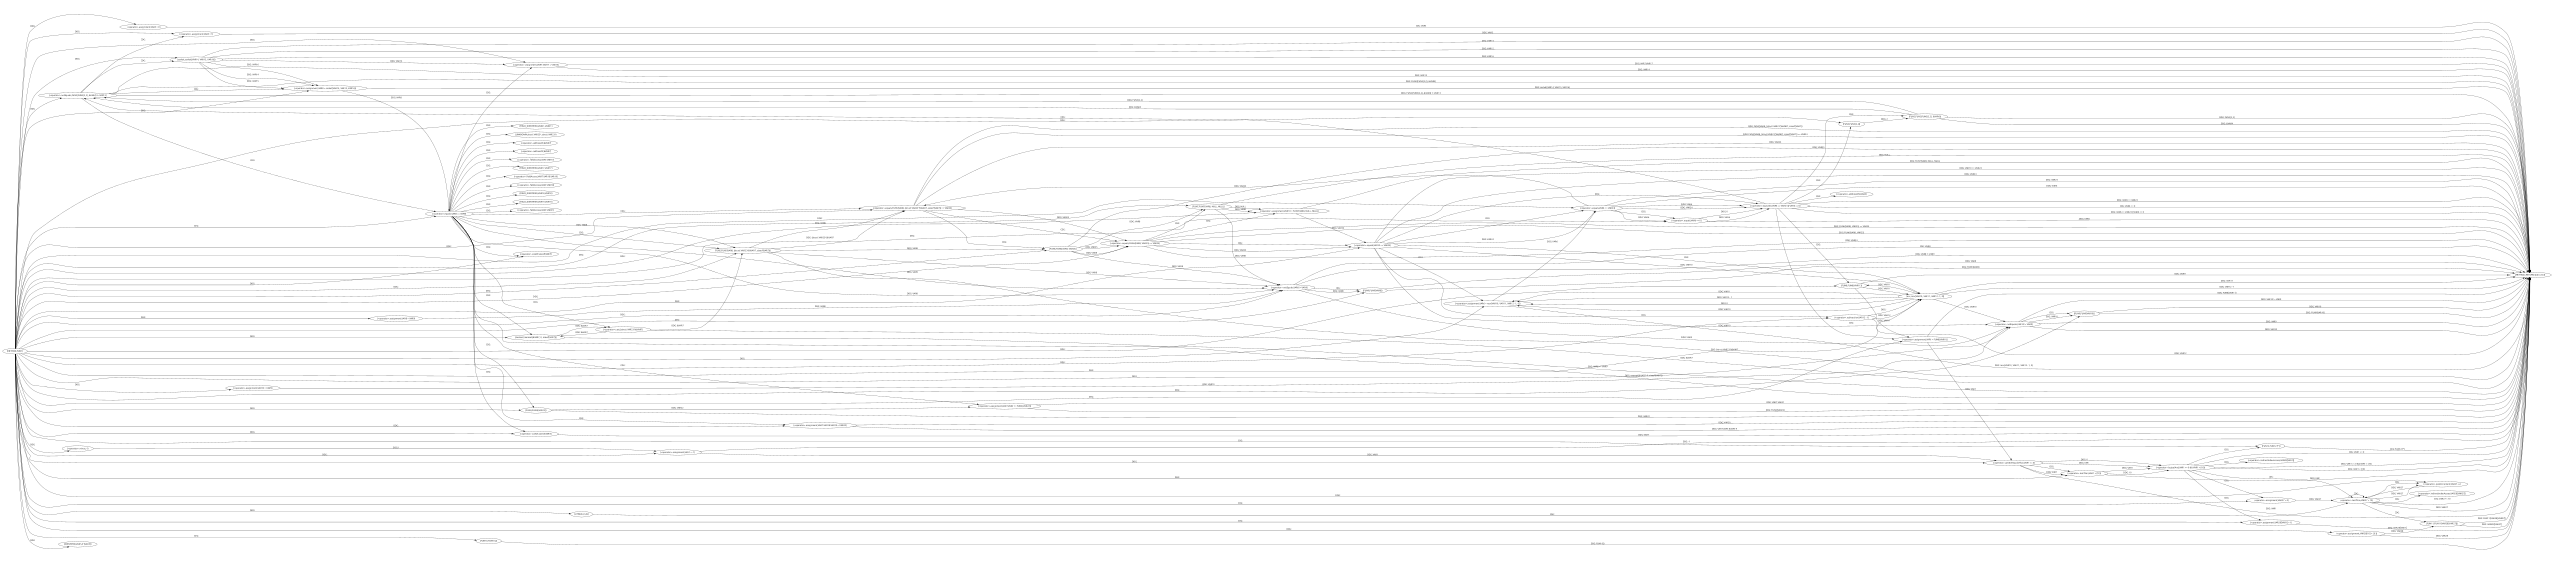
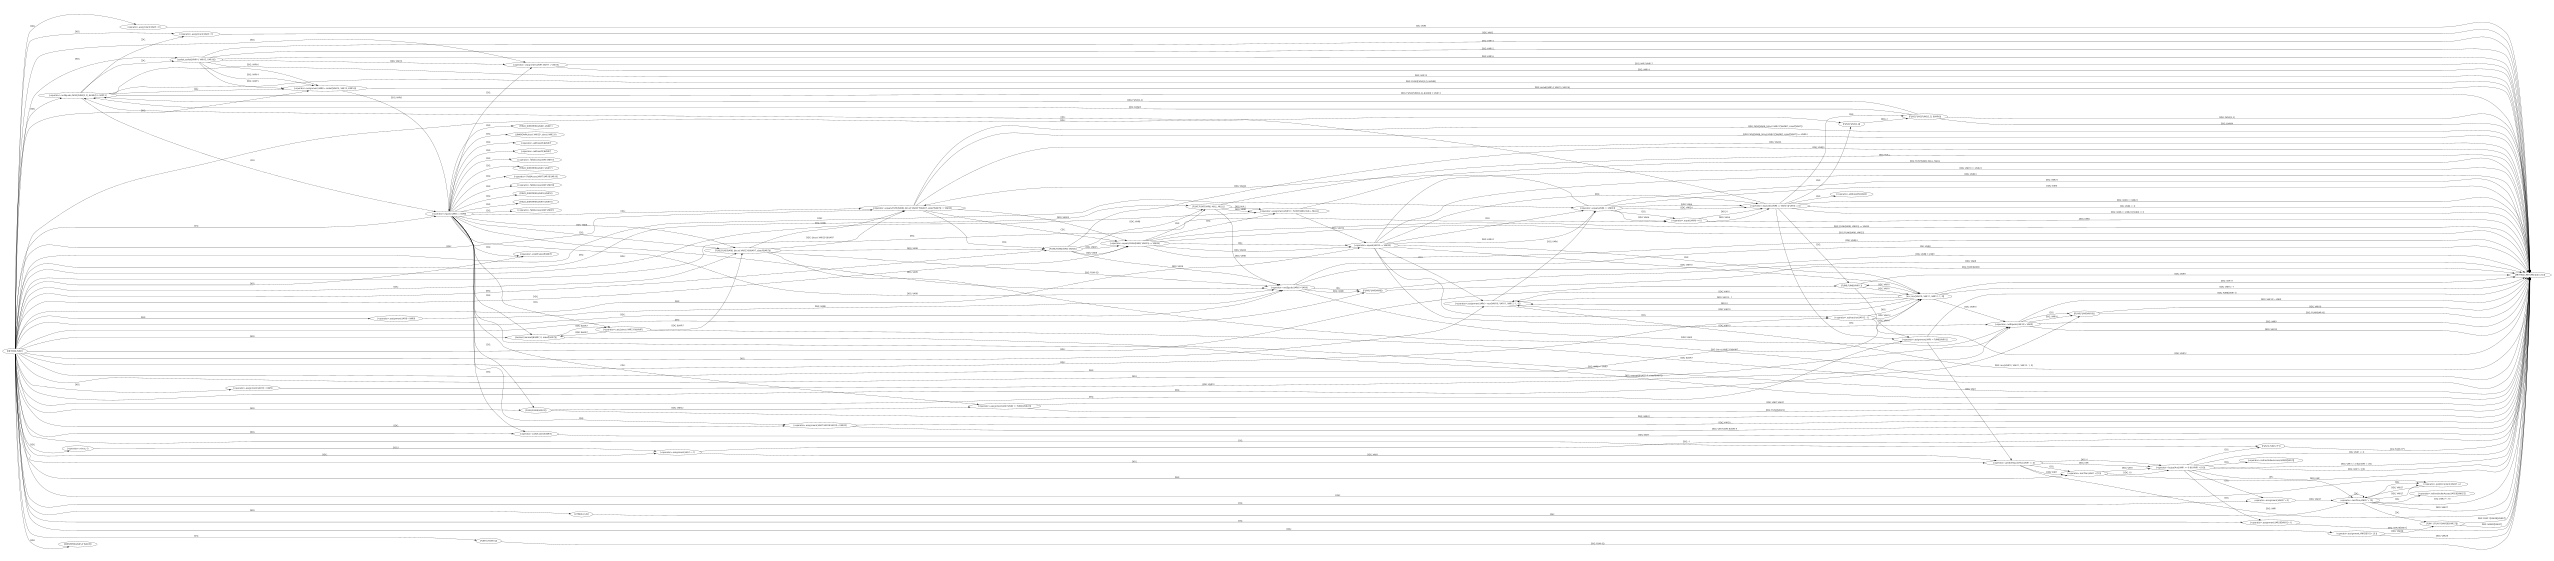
(1092, 273) -> (1092, 273)
